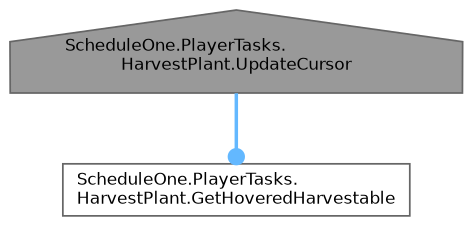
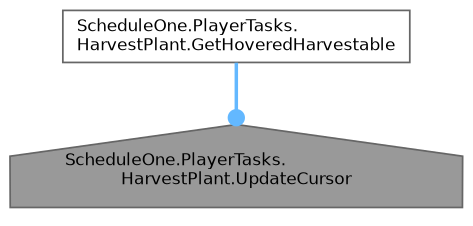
(236, 121) -> (236, 87)
